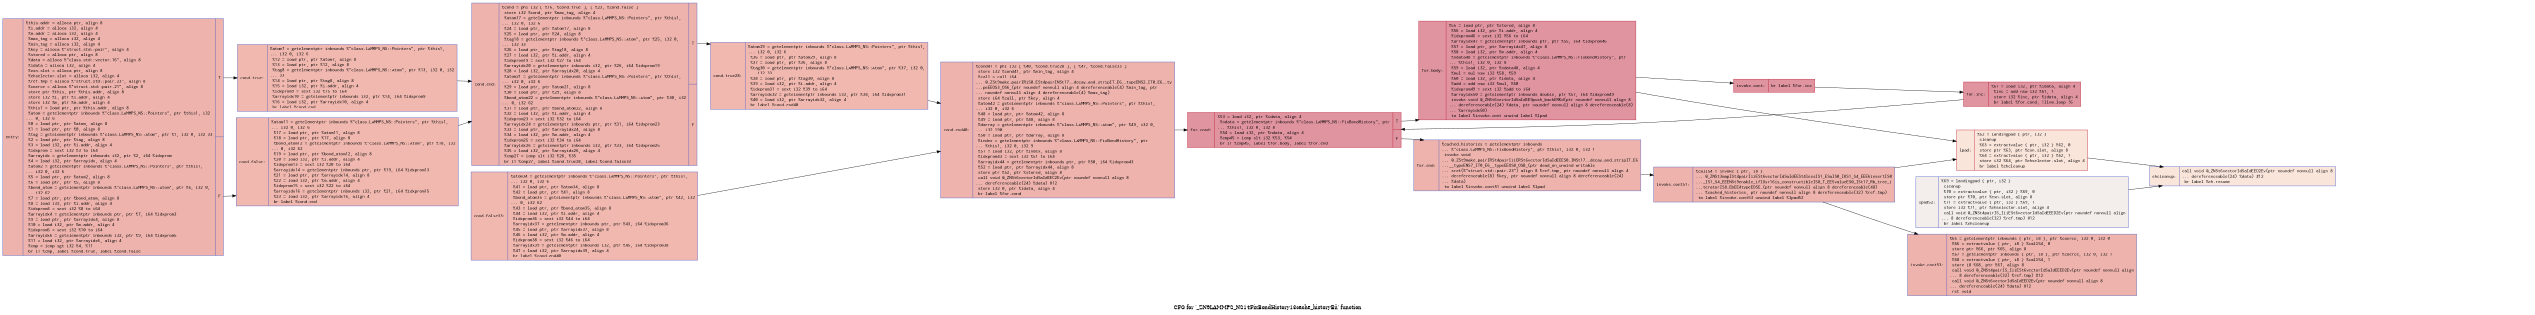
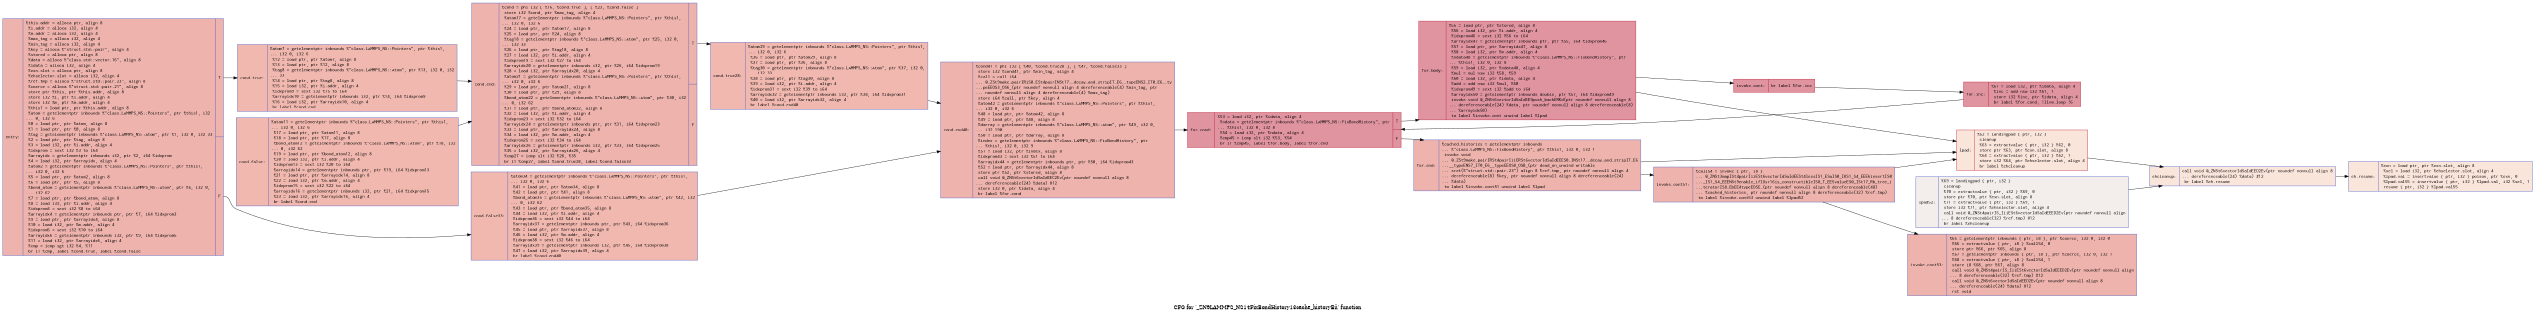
none -> (1797, 157)
none -> (2440, 176)
(228, 196) -> (341, 234)
